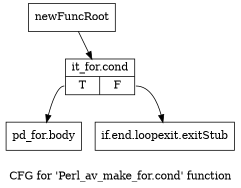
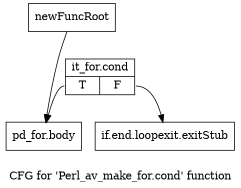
(83, 42) -> (55, 73)
